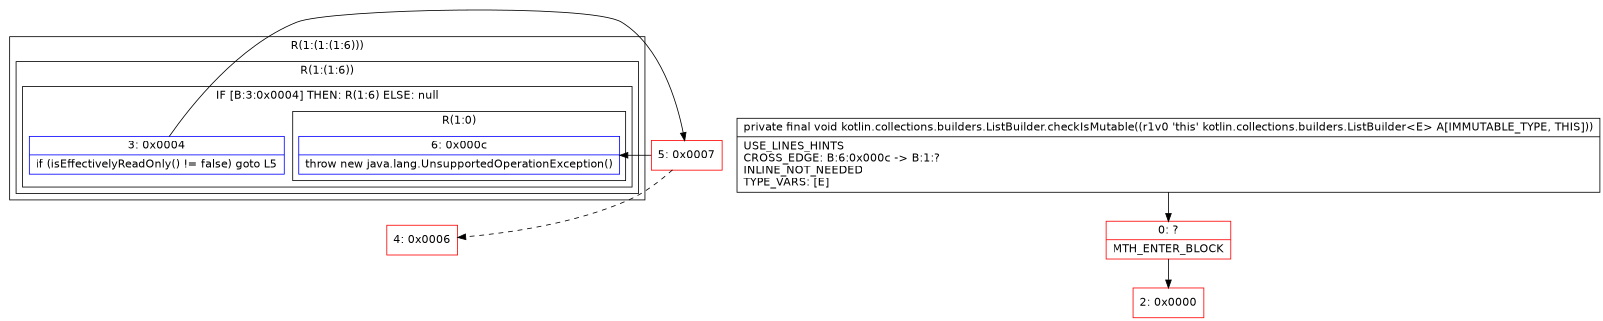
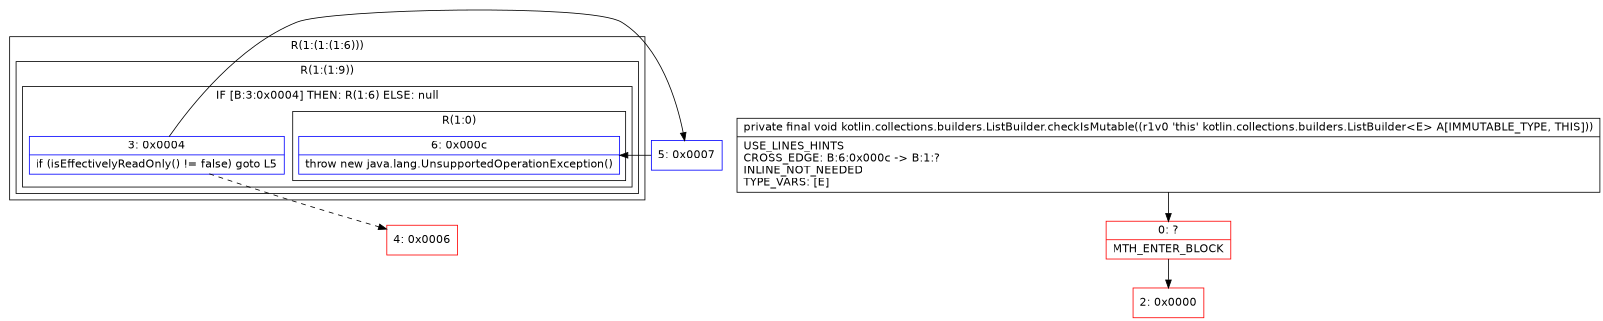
(327, 71) -> (327, 71)
(687, 155) -> (687, 155)
(575, 218) -> (307, 205)
